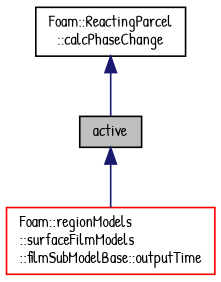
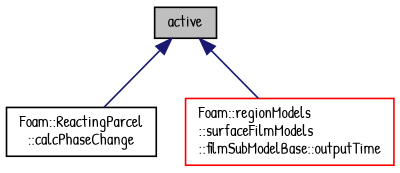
(111, 94) -> (132, 79)
